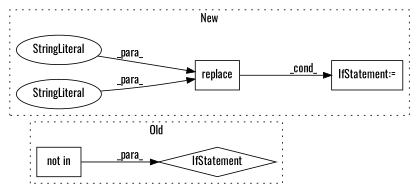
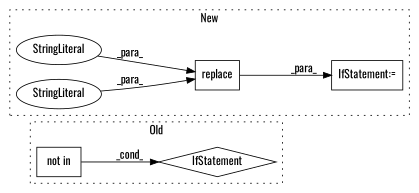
(304, 69) -> (304, 69)
(130, 156) -> (130, 156)
